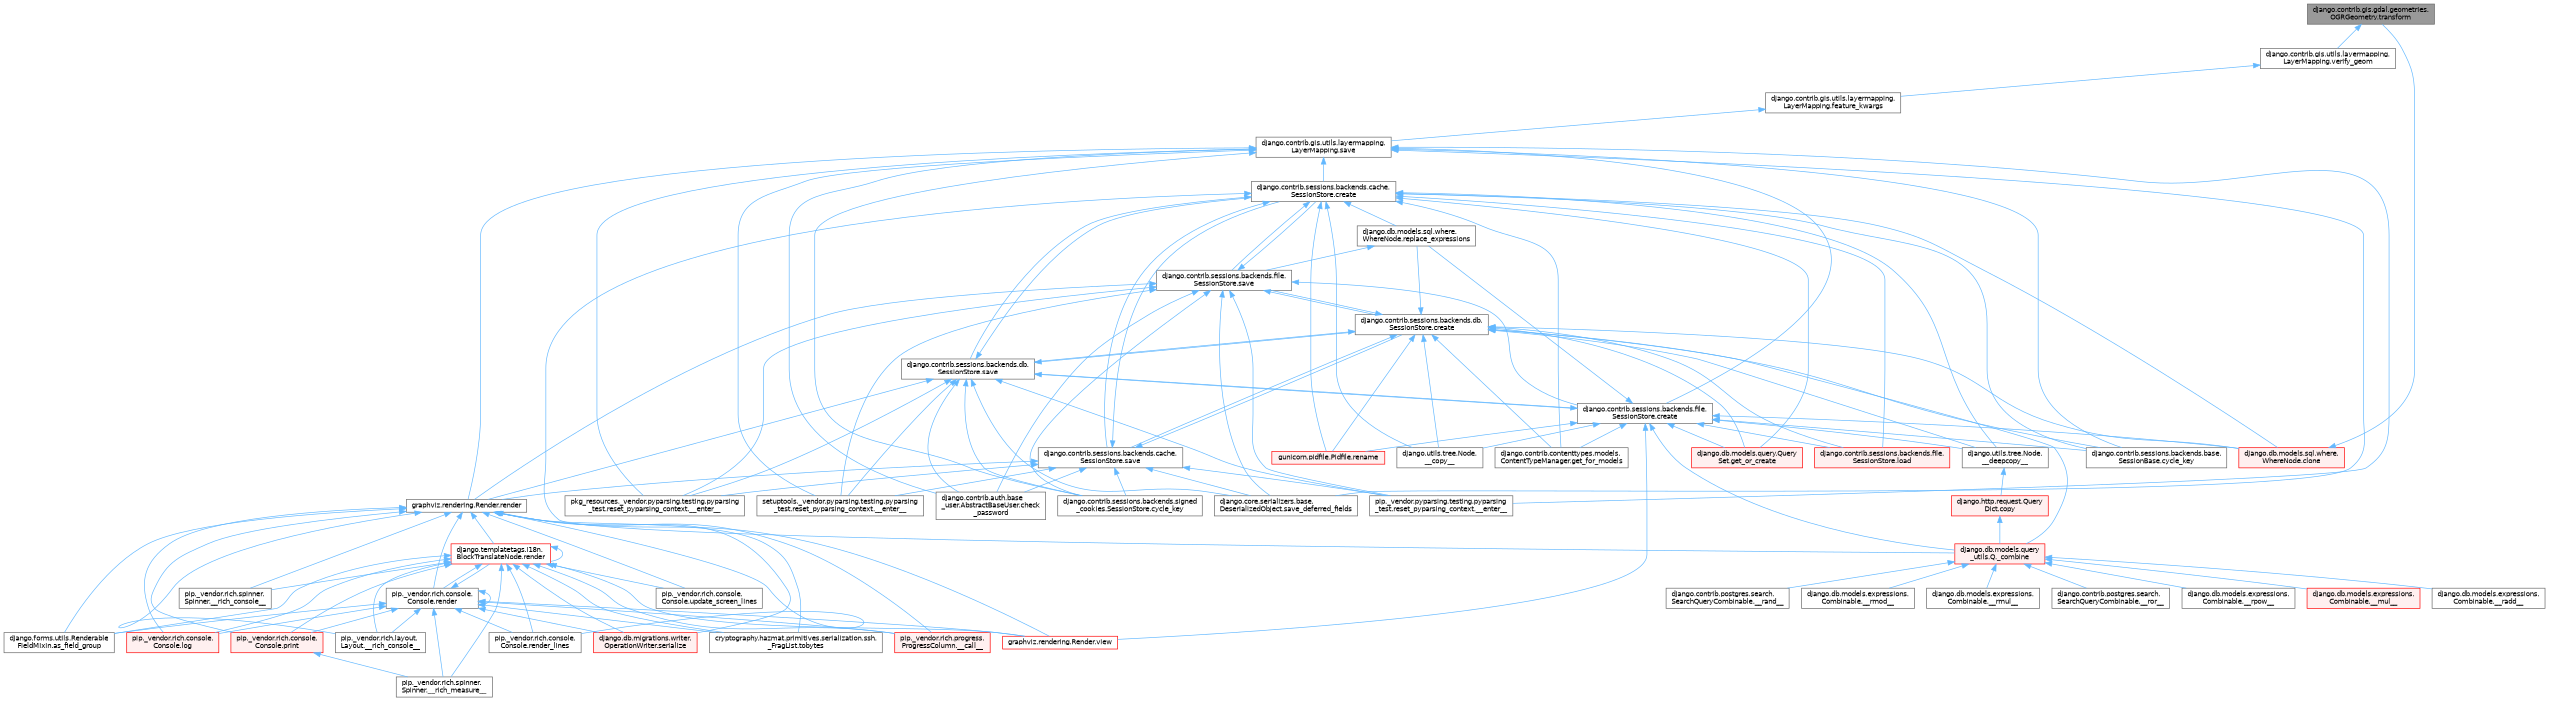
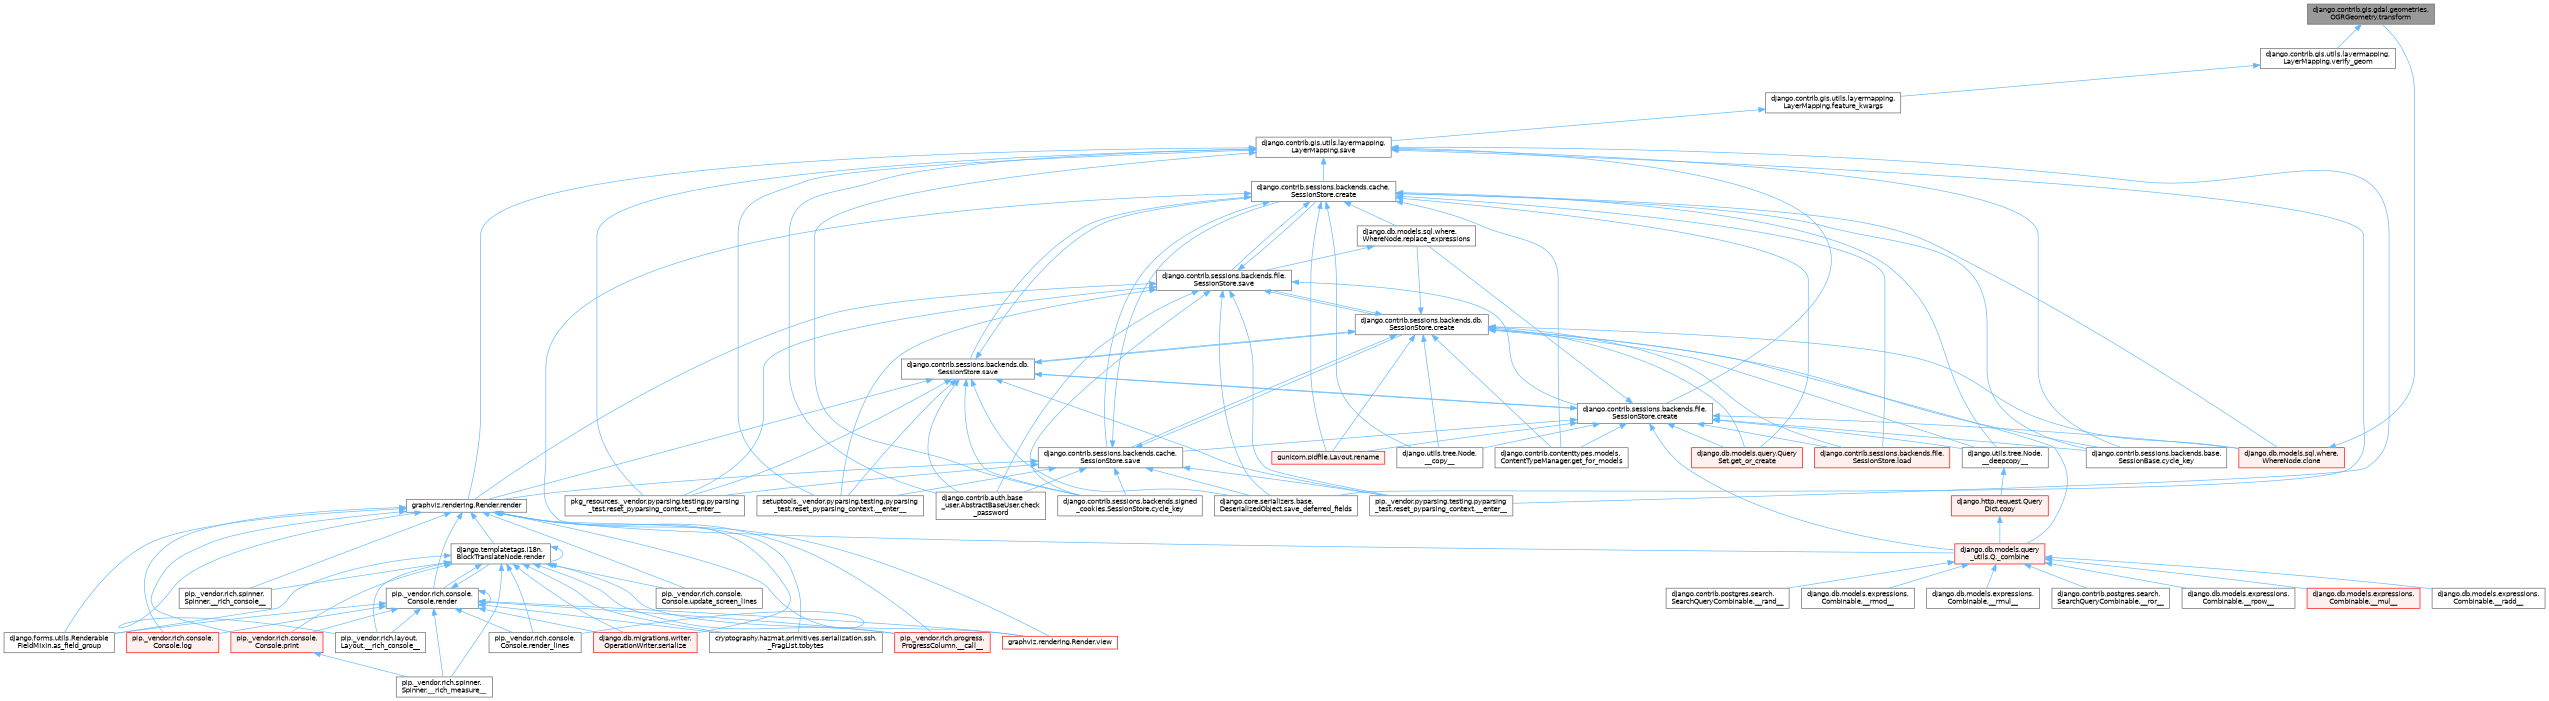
(1328, 458) -> (1328, 458)
(501, 554) -> (501, 554)
(327, 589) -> none
(1450, 612) -> (1377, 436)
